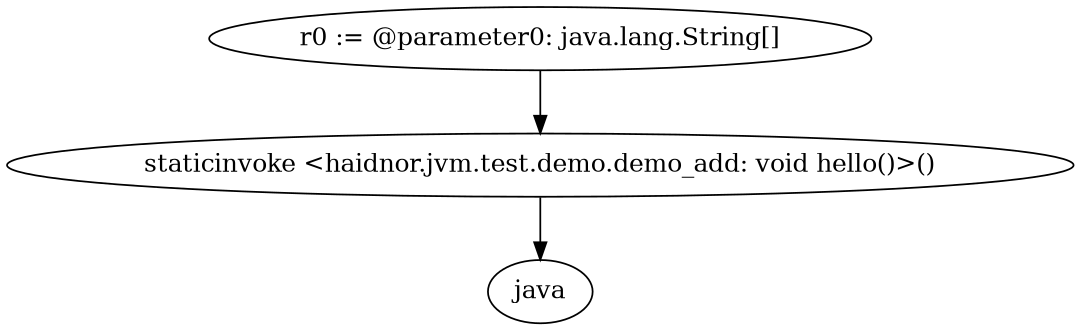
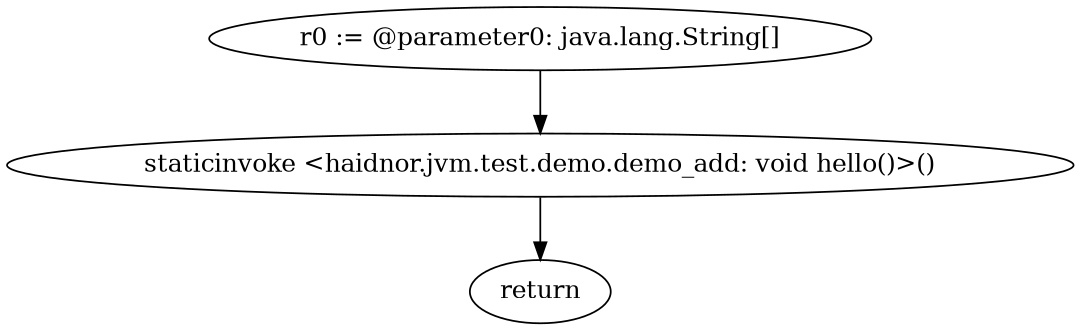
(540, 292) -> (540, 292)
